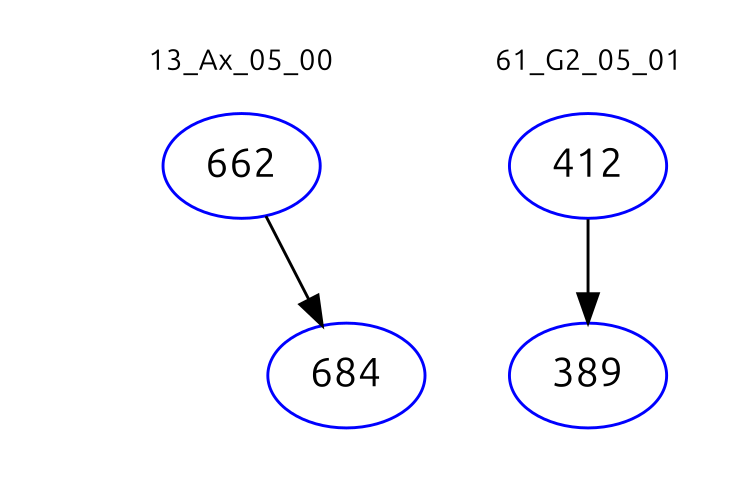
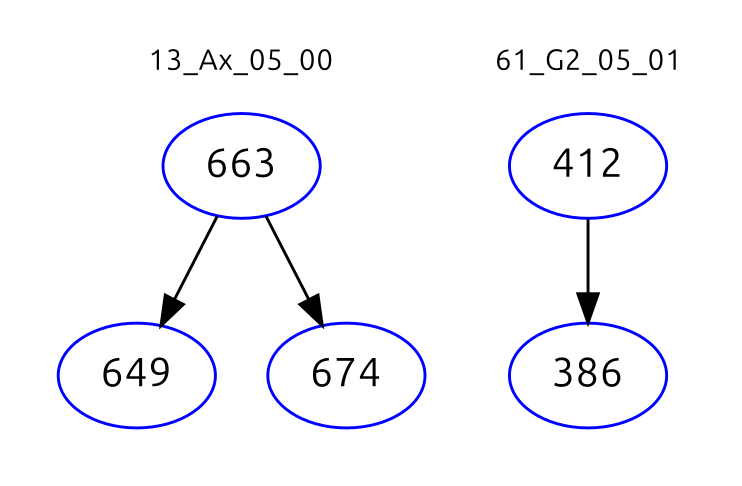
(242, 166) -> (242, 166)
none -> (137, 376)
(346, 376) -> (346, 376)
(588, 376) -> (588, 376)
